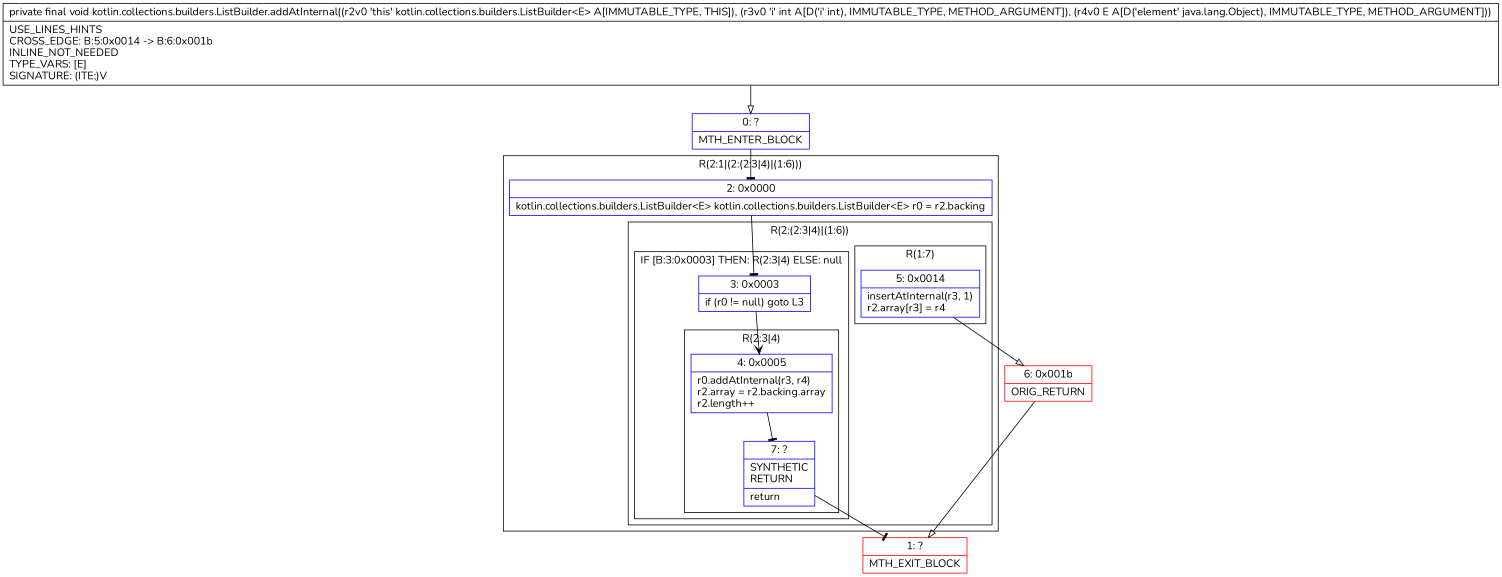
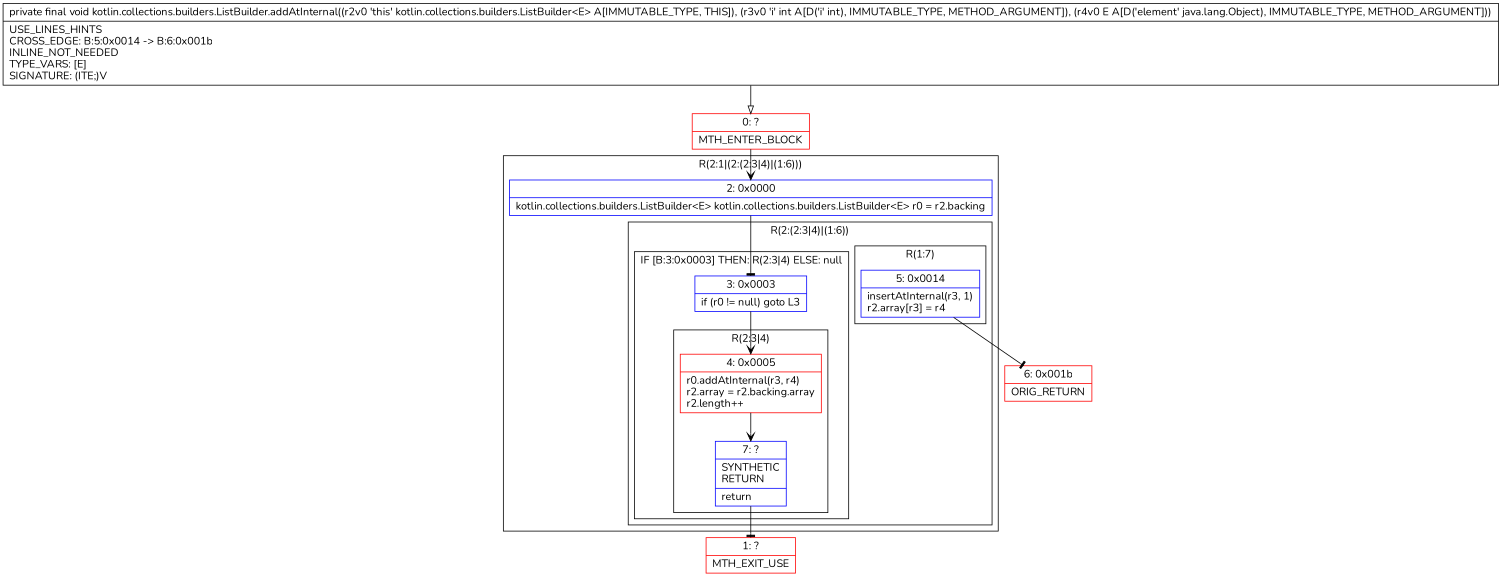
(751, 131) -> (751, 131)
(751, 163) -> (751, 161)
(985, 339) -> (987, 340)
(762, 383) -> (751, 383)
(770, 425) -> (751, 423)
(984, 466) -> none
(915, 564) -> (751, 564)
